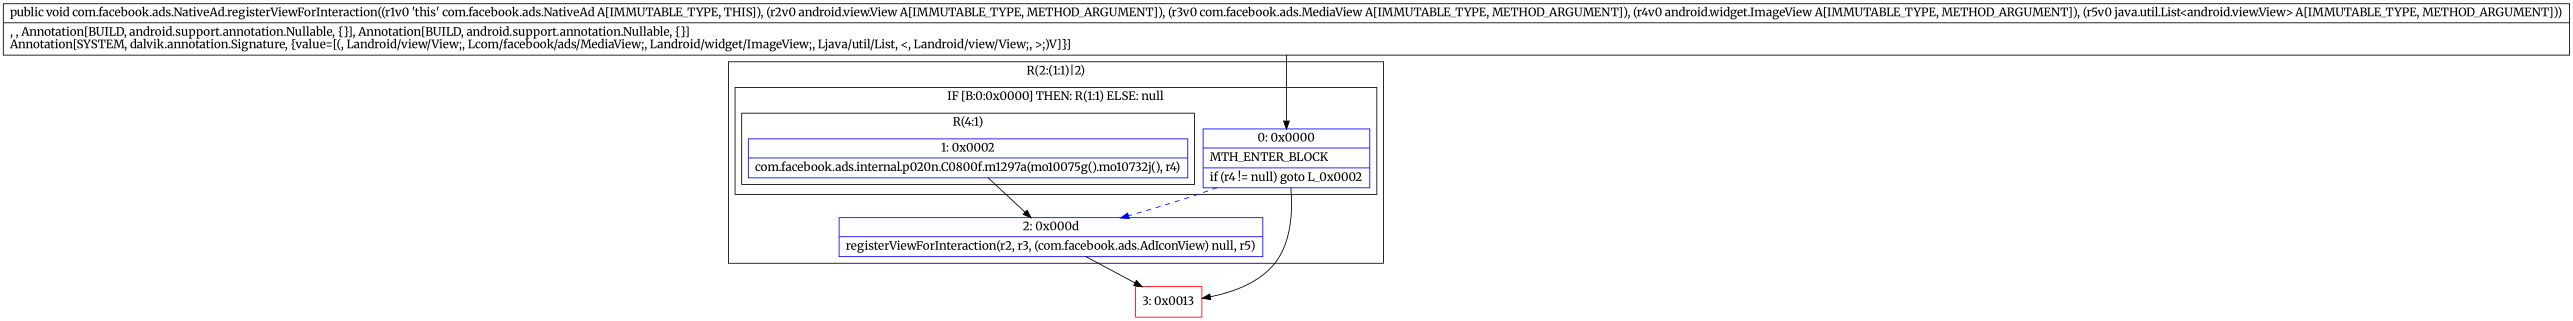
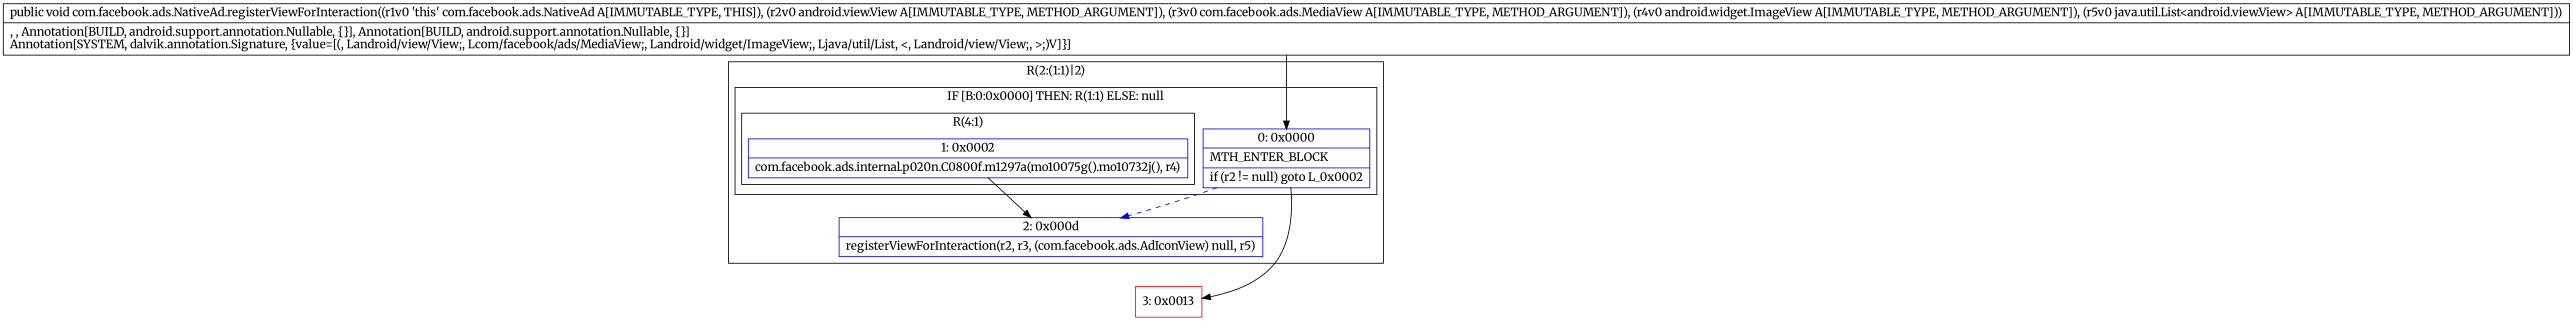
(1286, 177) -> (1286, 177)
(1110, 270) -> none
